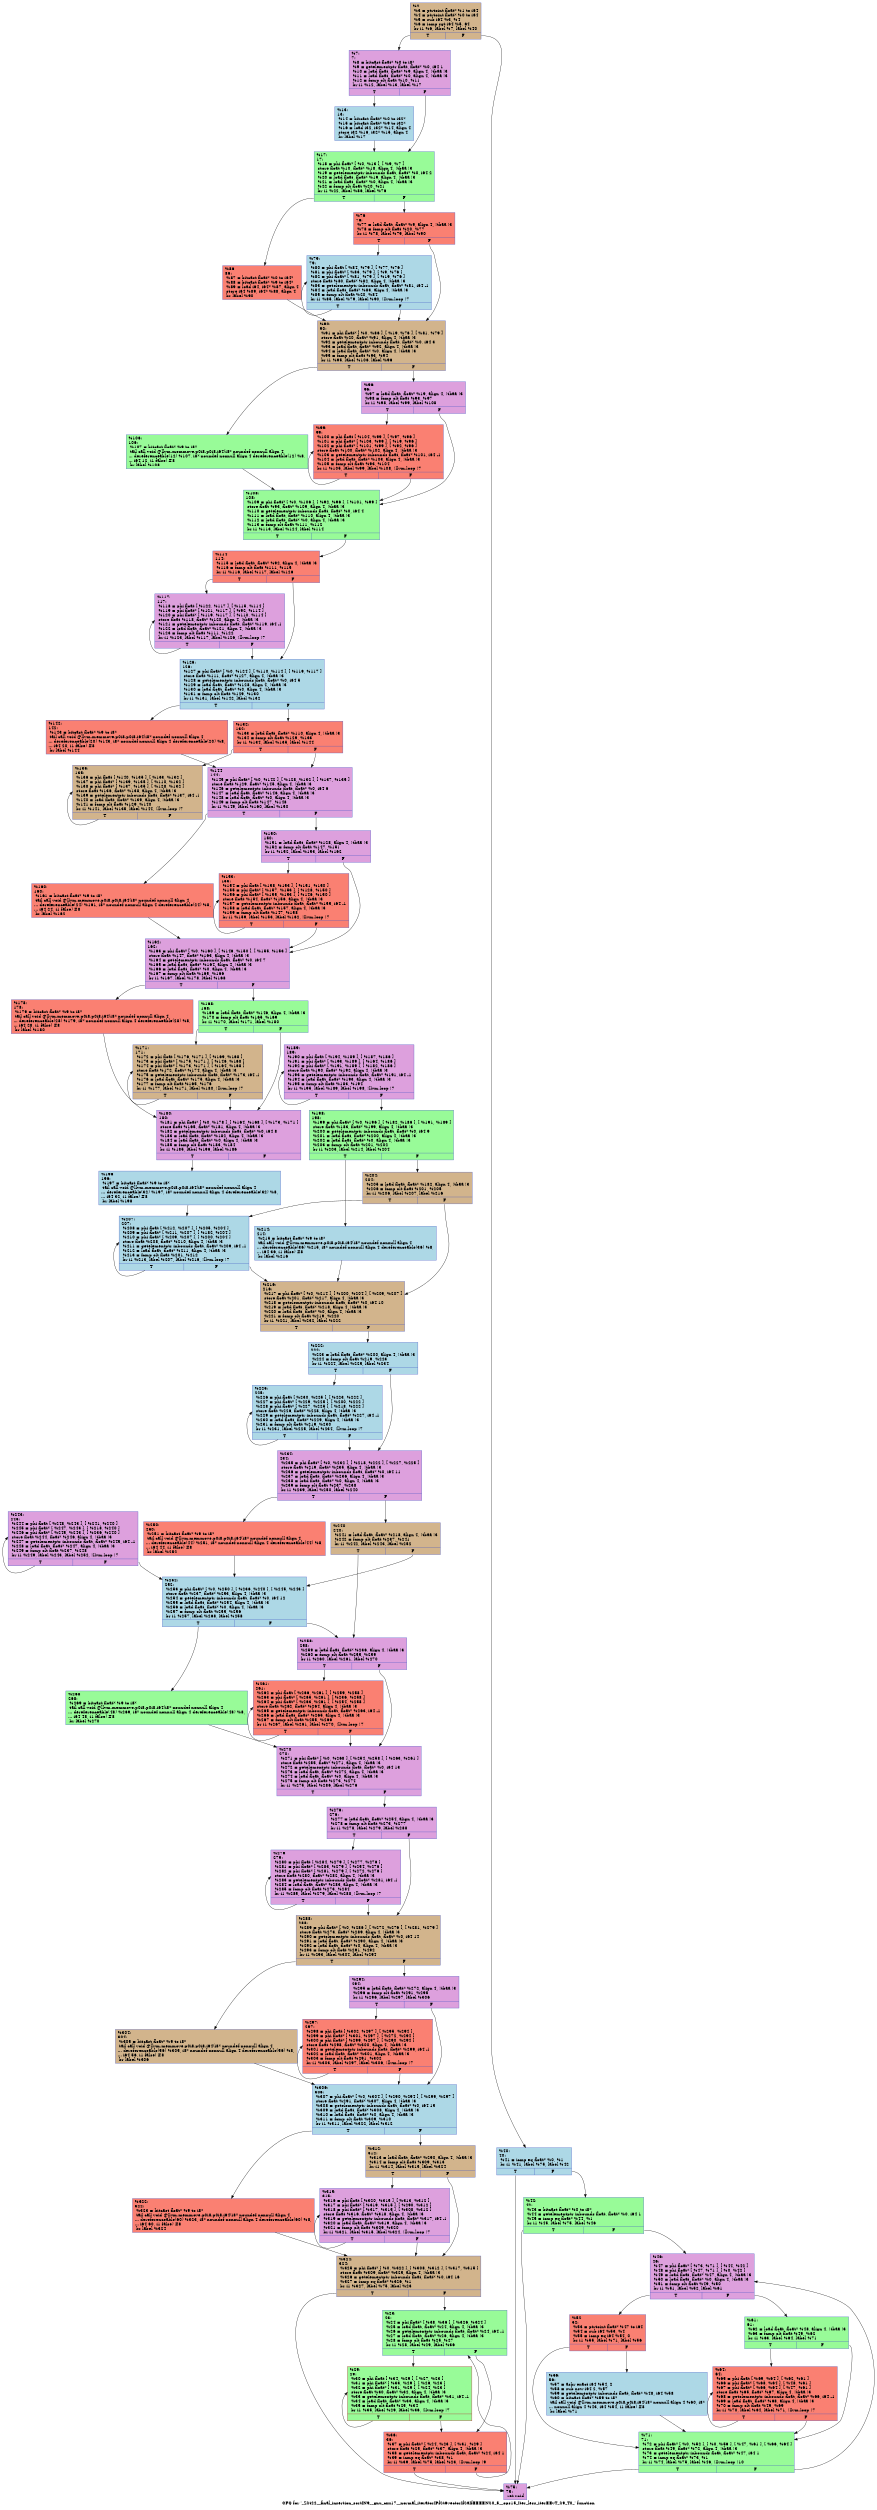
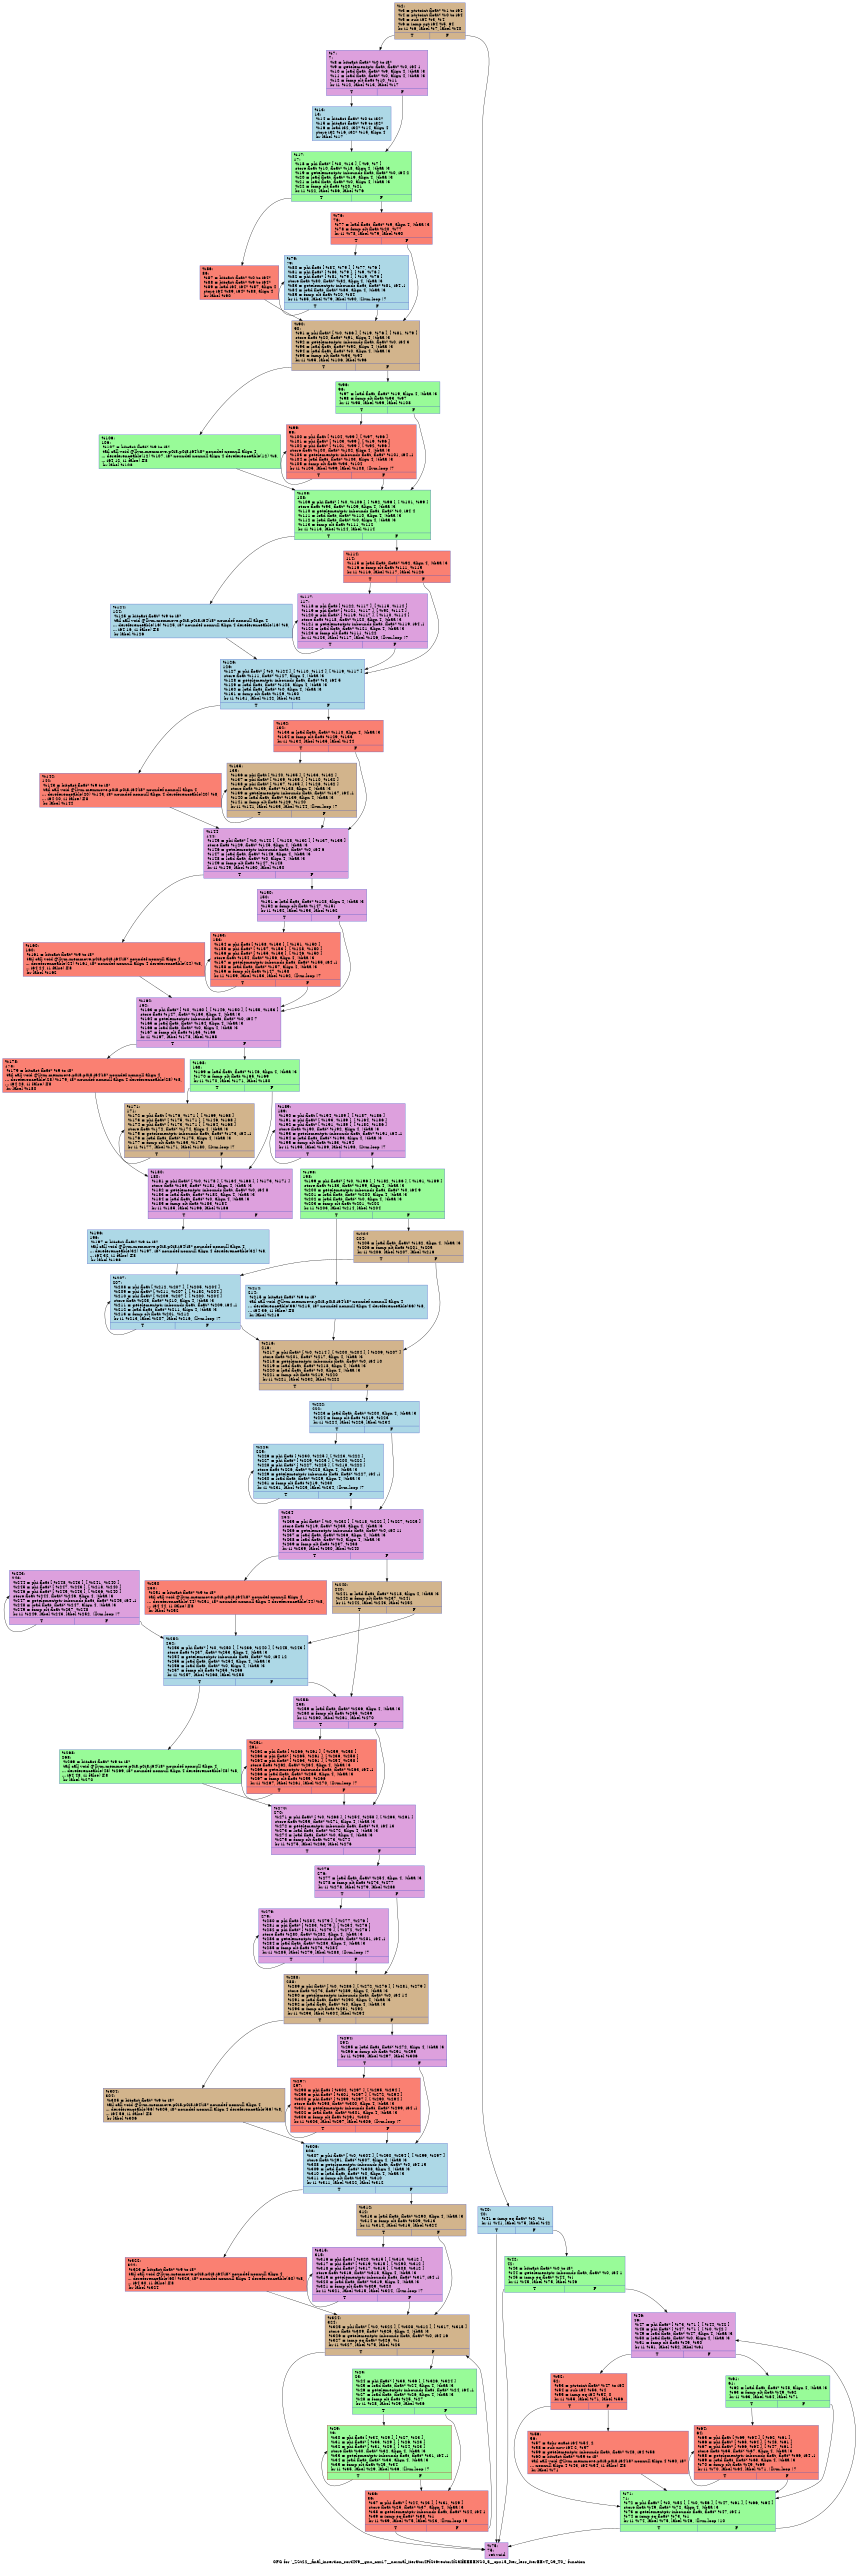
(414, 398) -> (388, 398)
none -> (201, 621)
none -> (324, 822)
(627, 2394) -> (608, 2453)
(500, 2427) -> (489, 2441)
